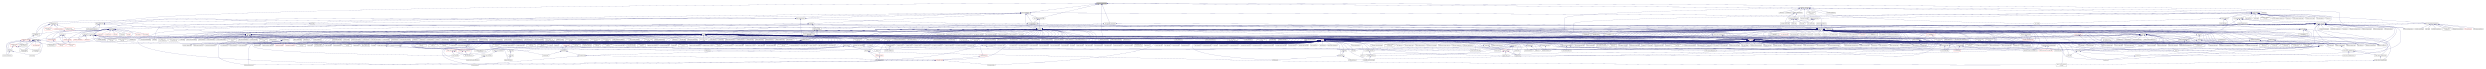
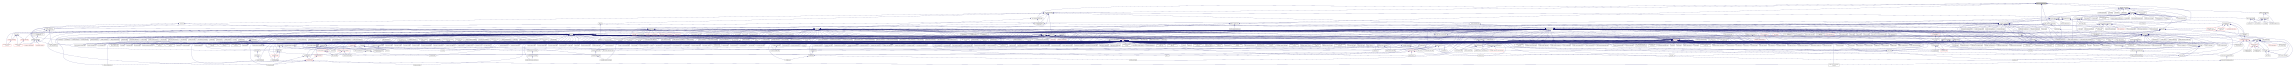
(1851, 45) -> none
